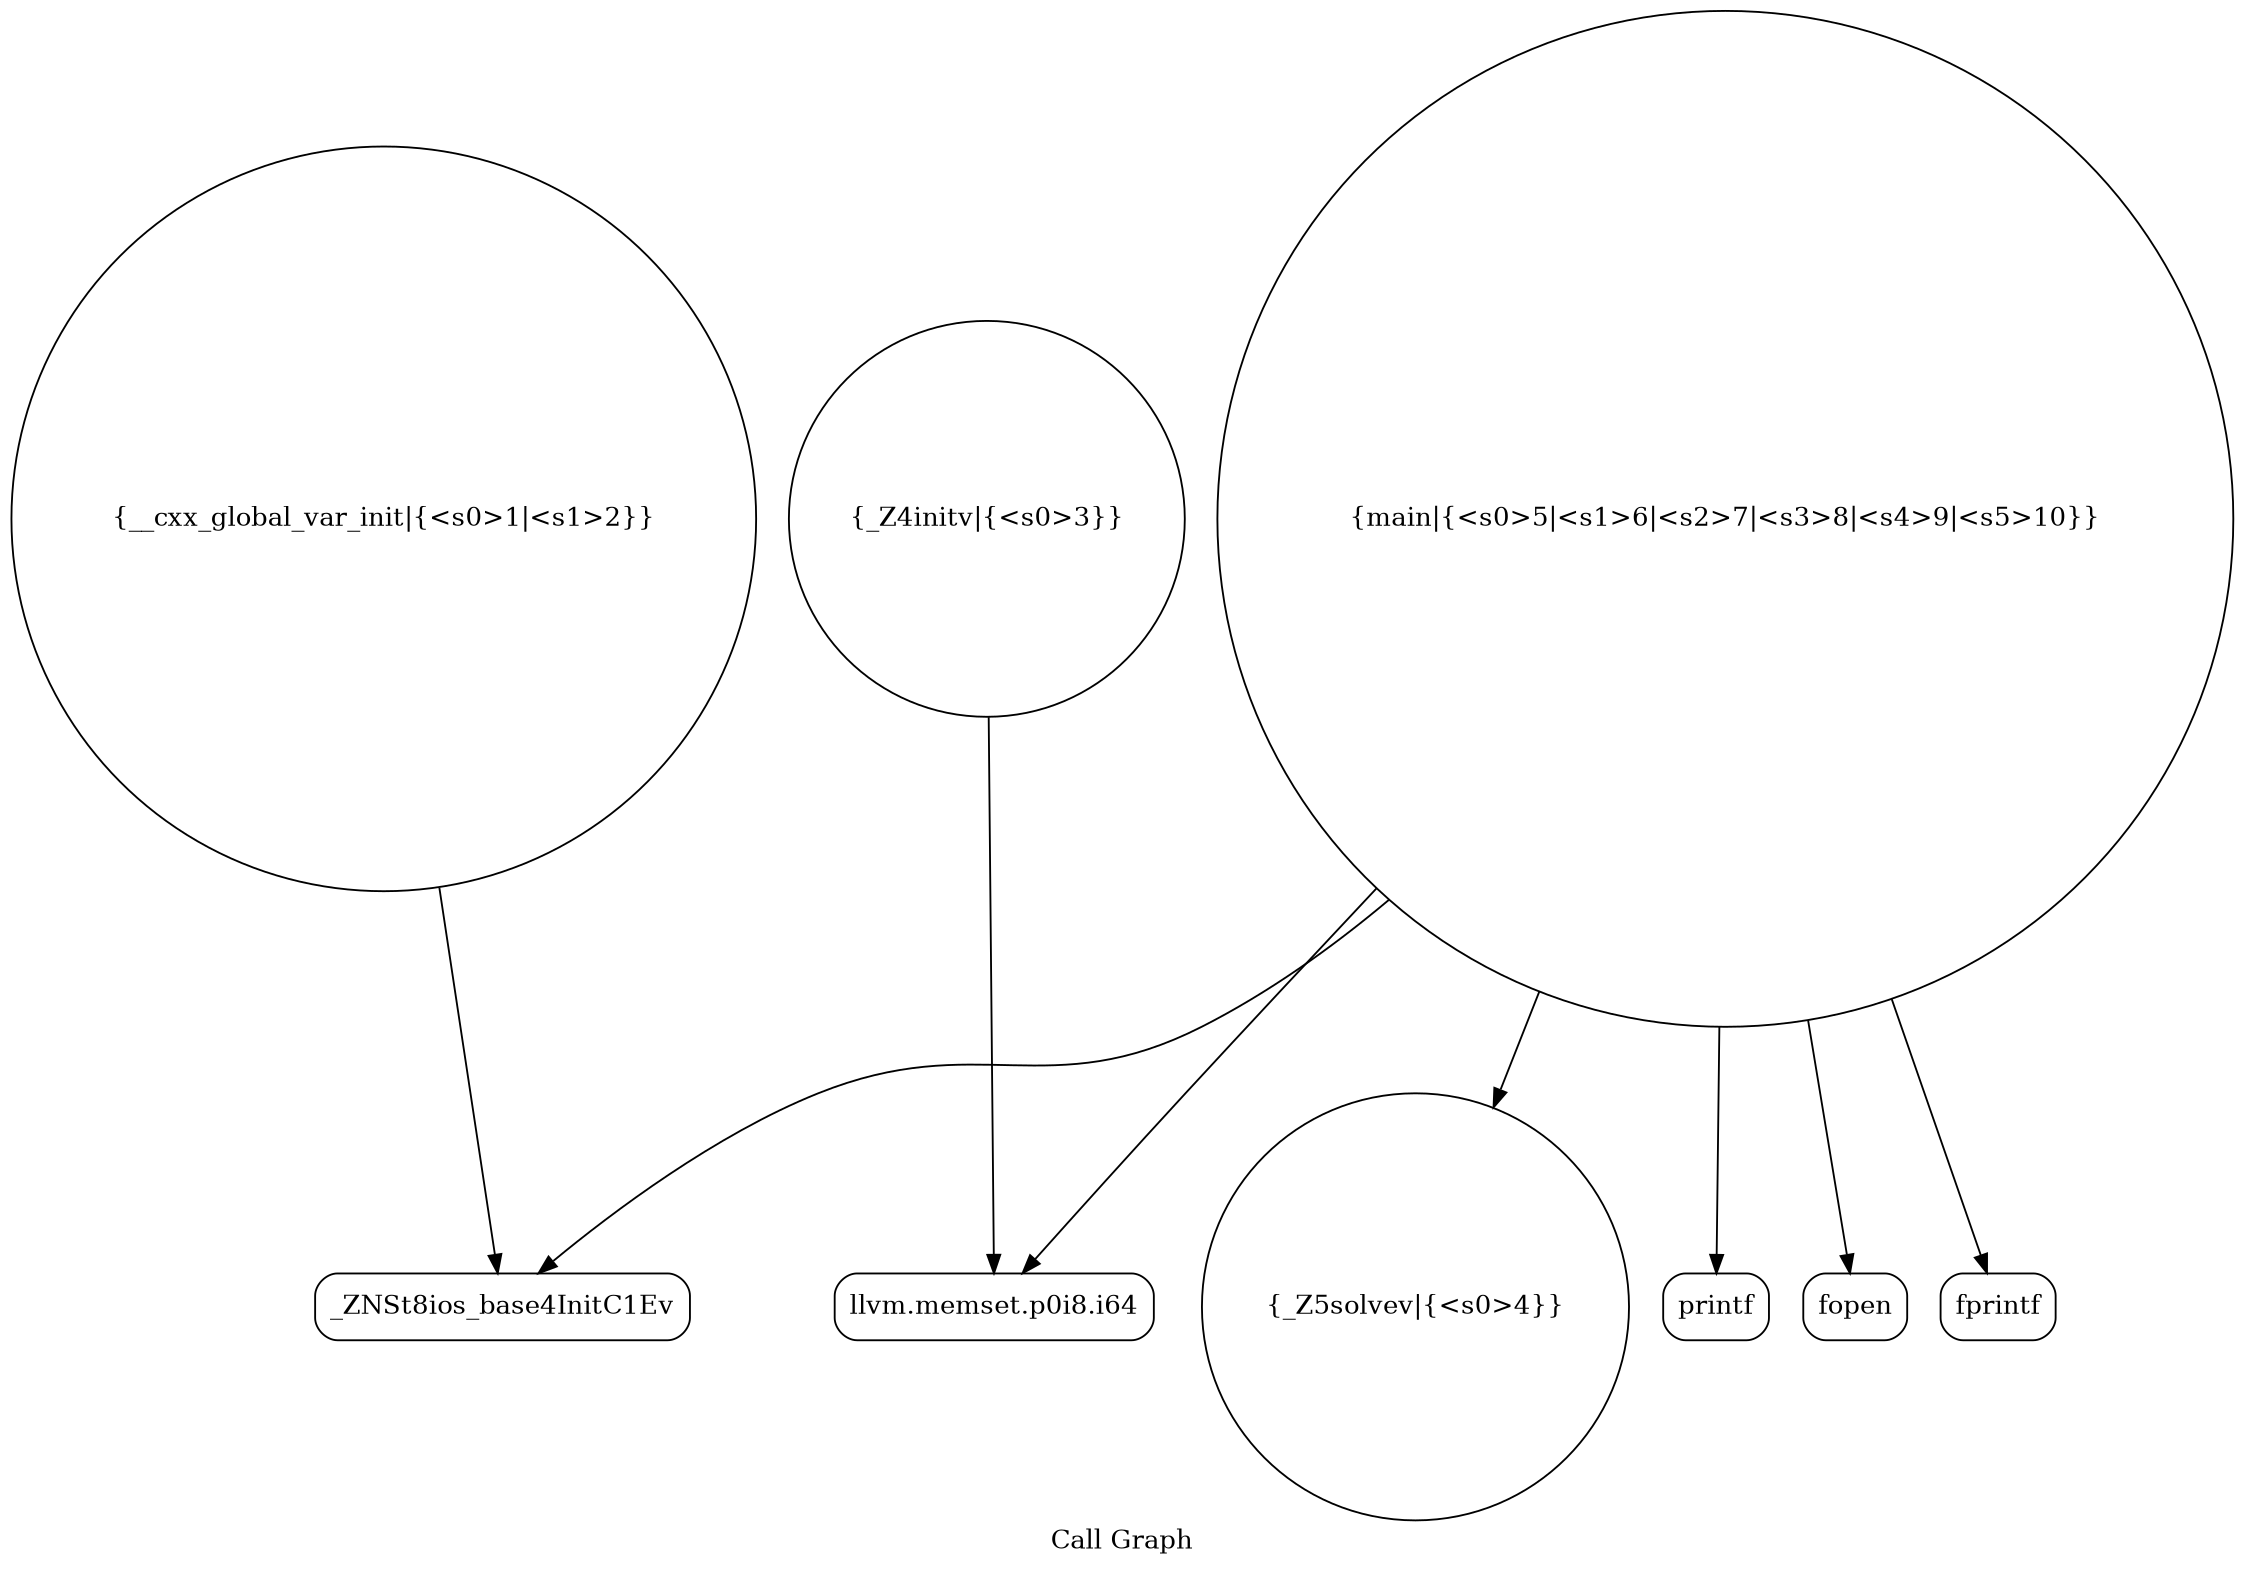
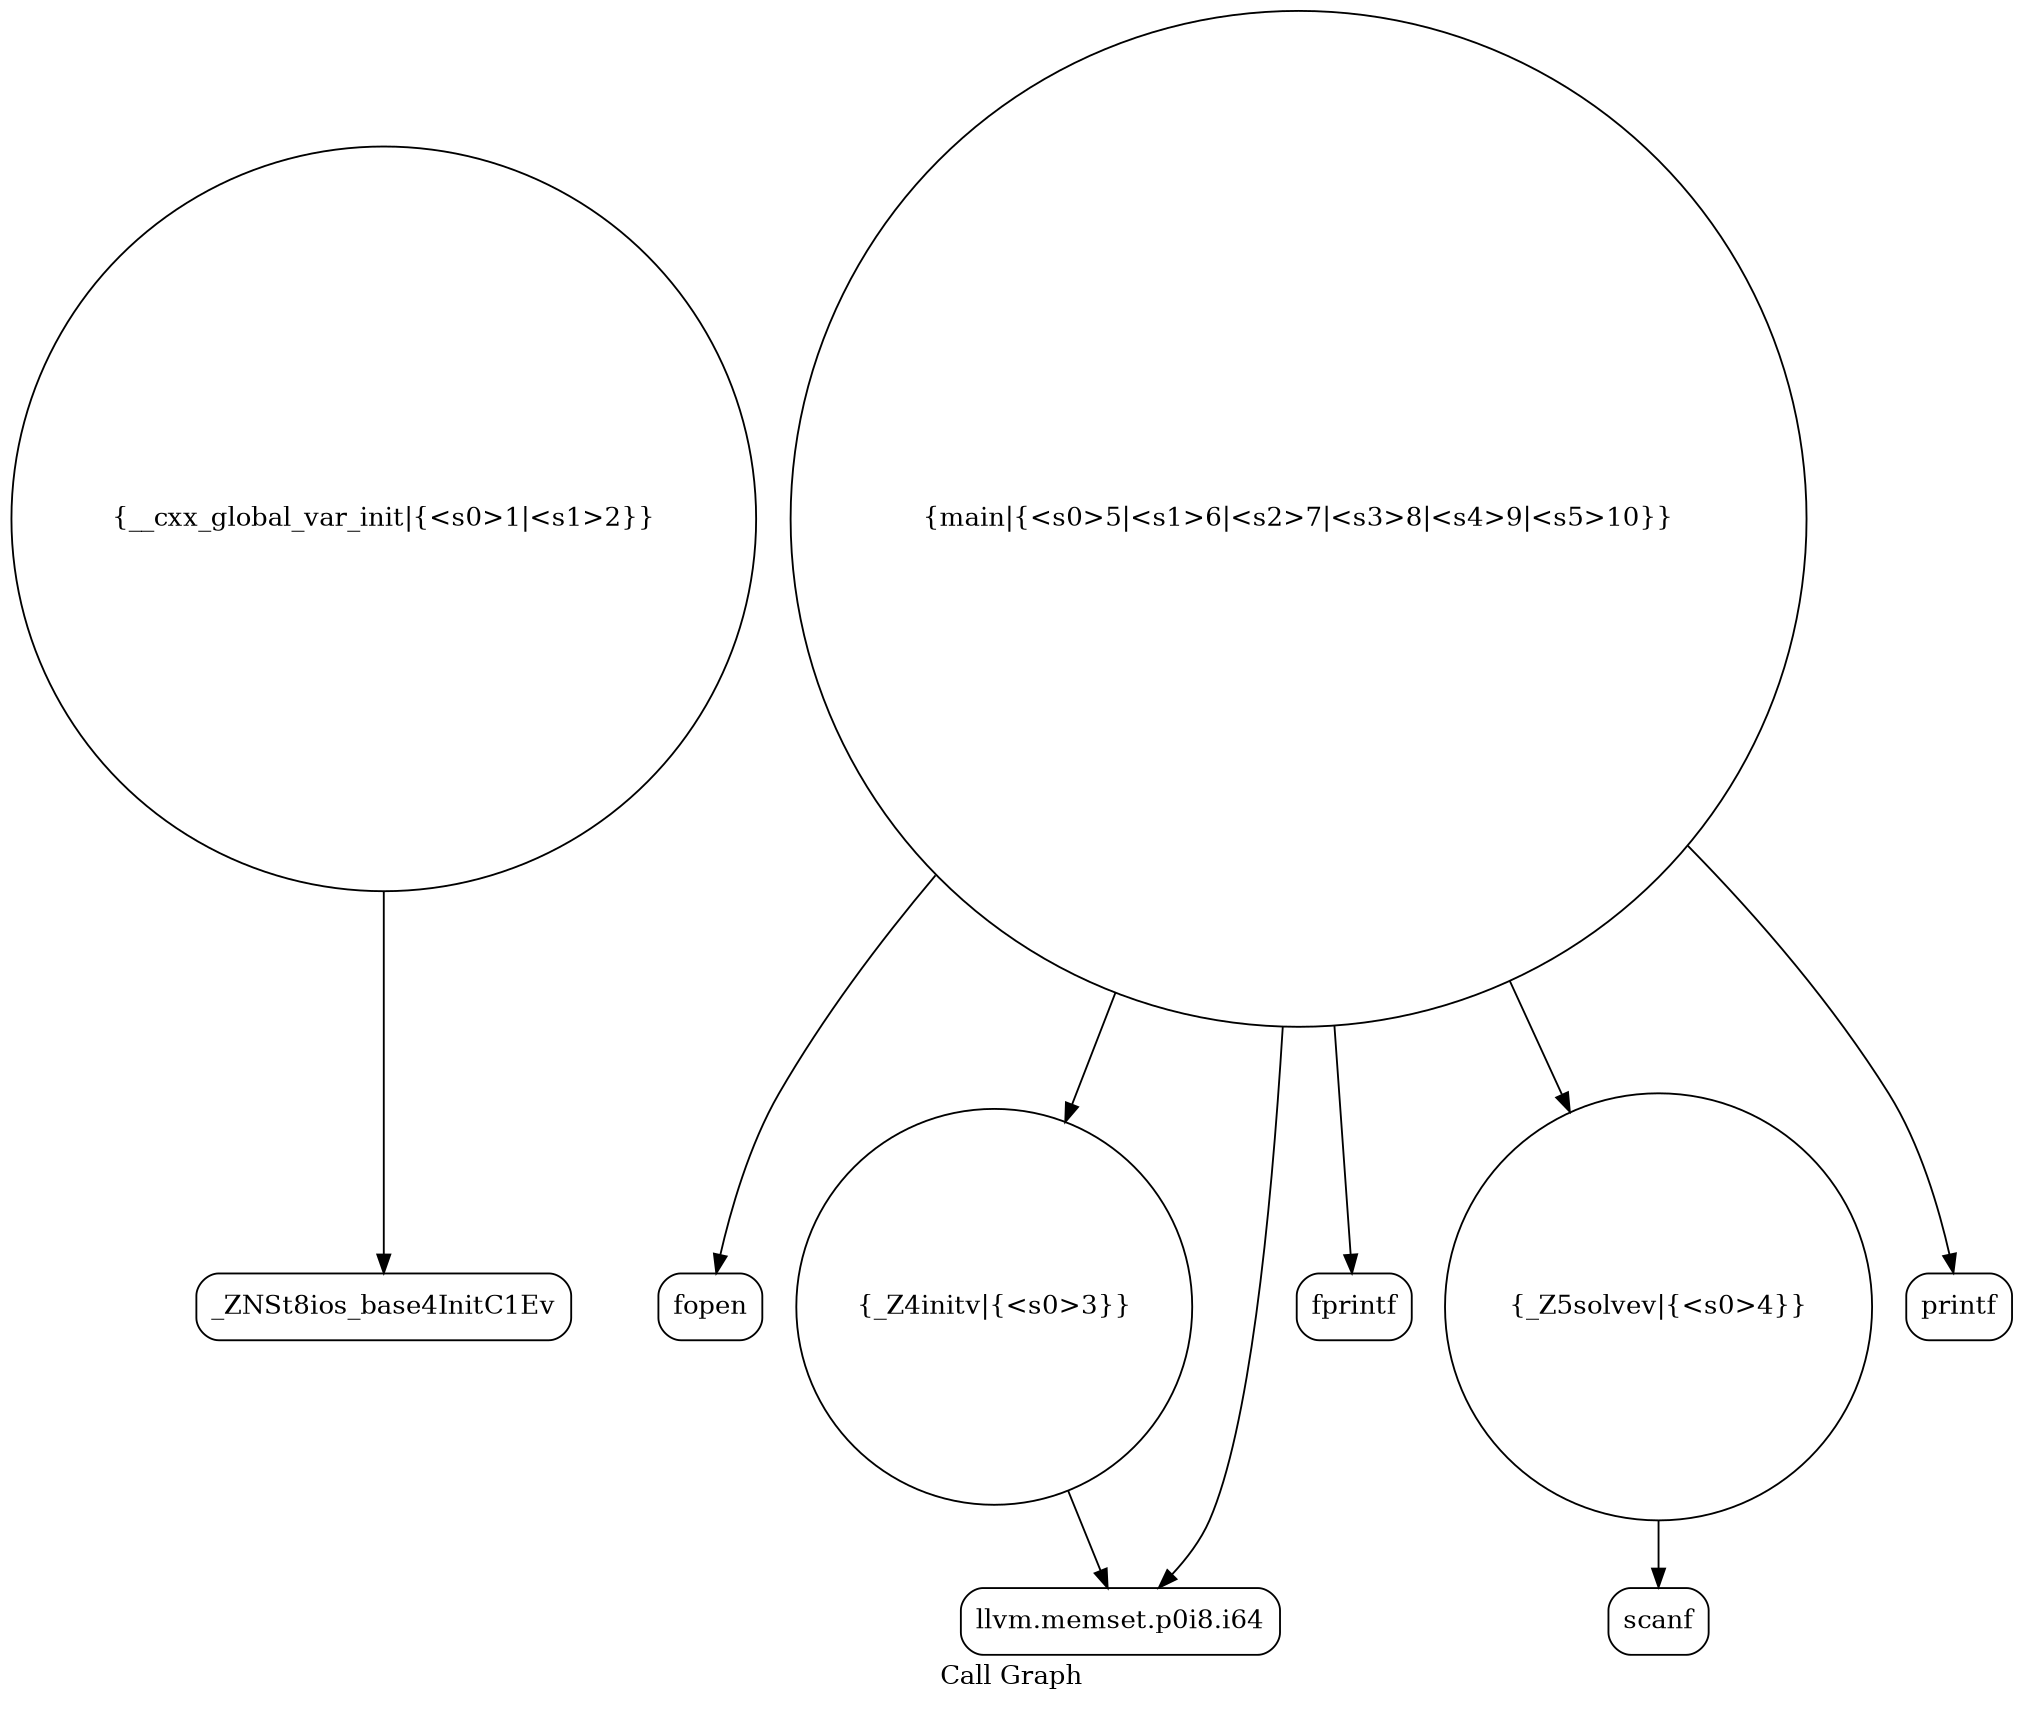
(967, 1065) -> (1094, 1049)
none -> (1659, 1621)
